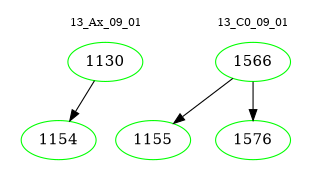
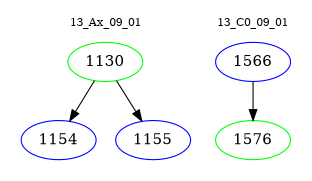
(253, 62) -> (253, 62)
(214, 93) -> (126, 96)
(59, 140) -> (59, 140)
(153, 140) -> (153, 140)
